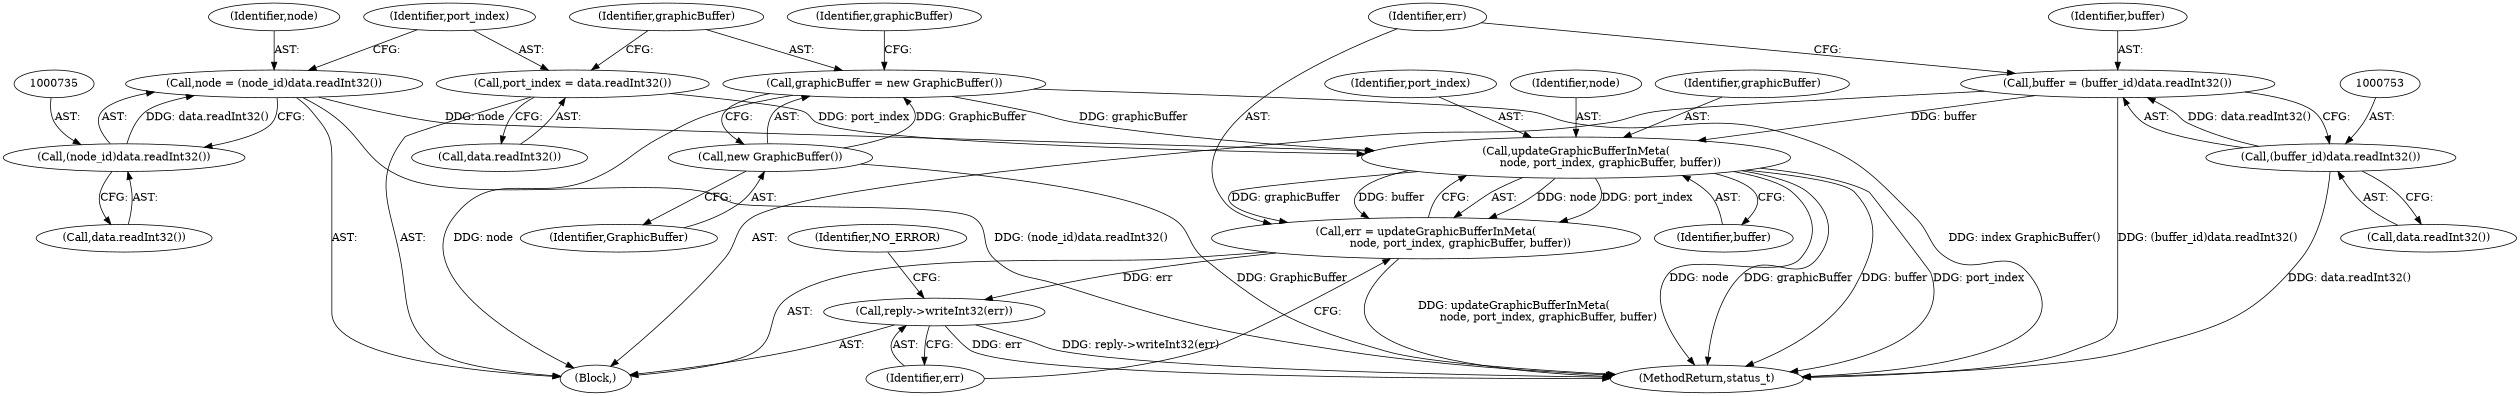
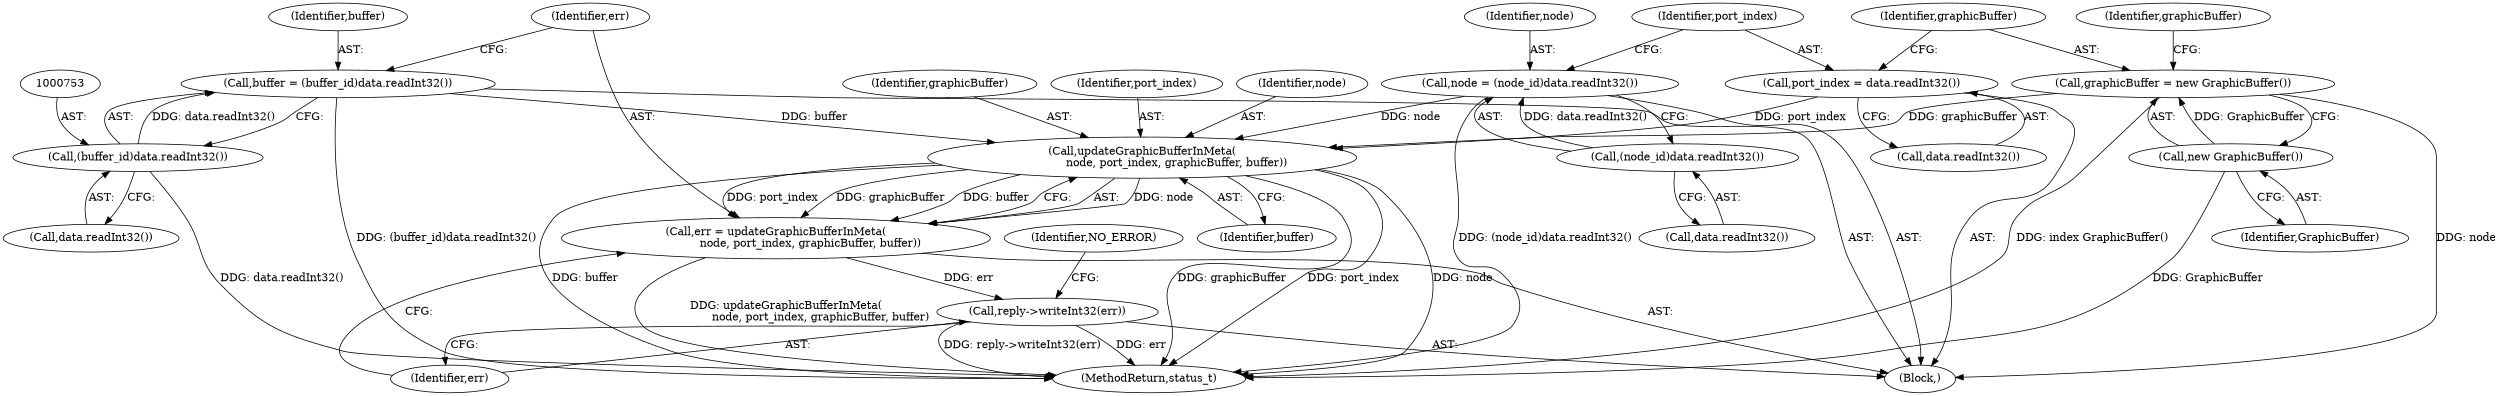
(54, 84) -> none
